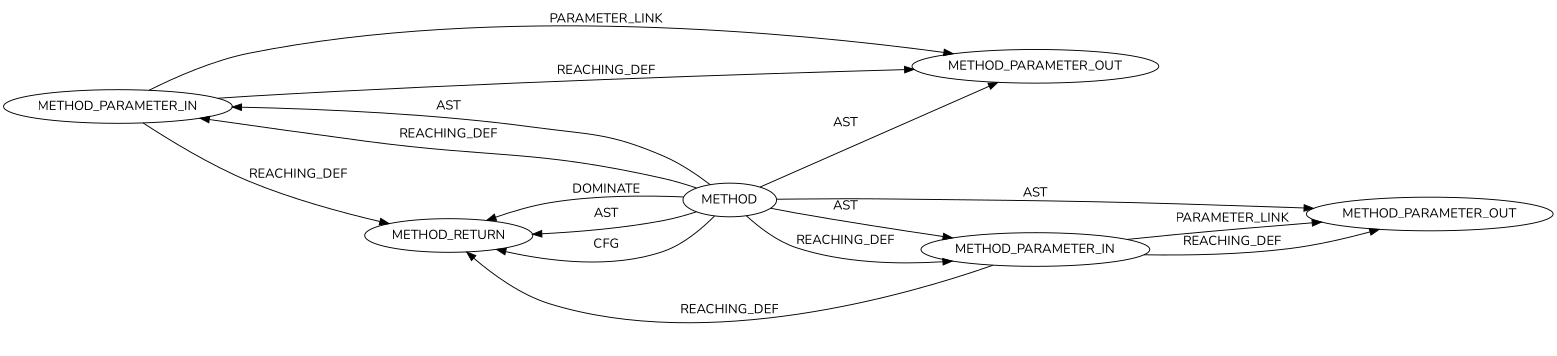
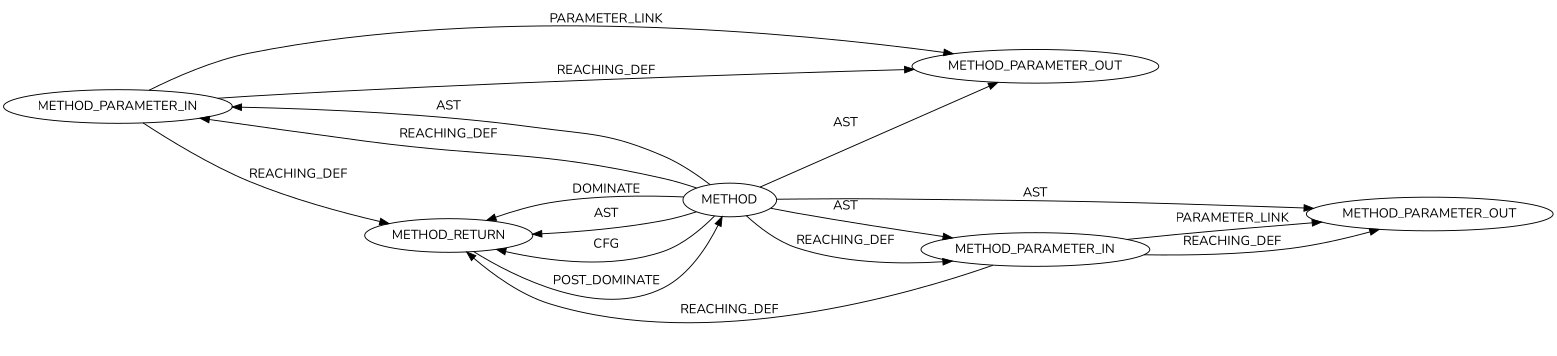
none -> (607, 299)
